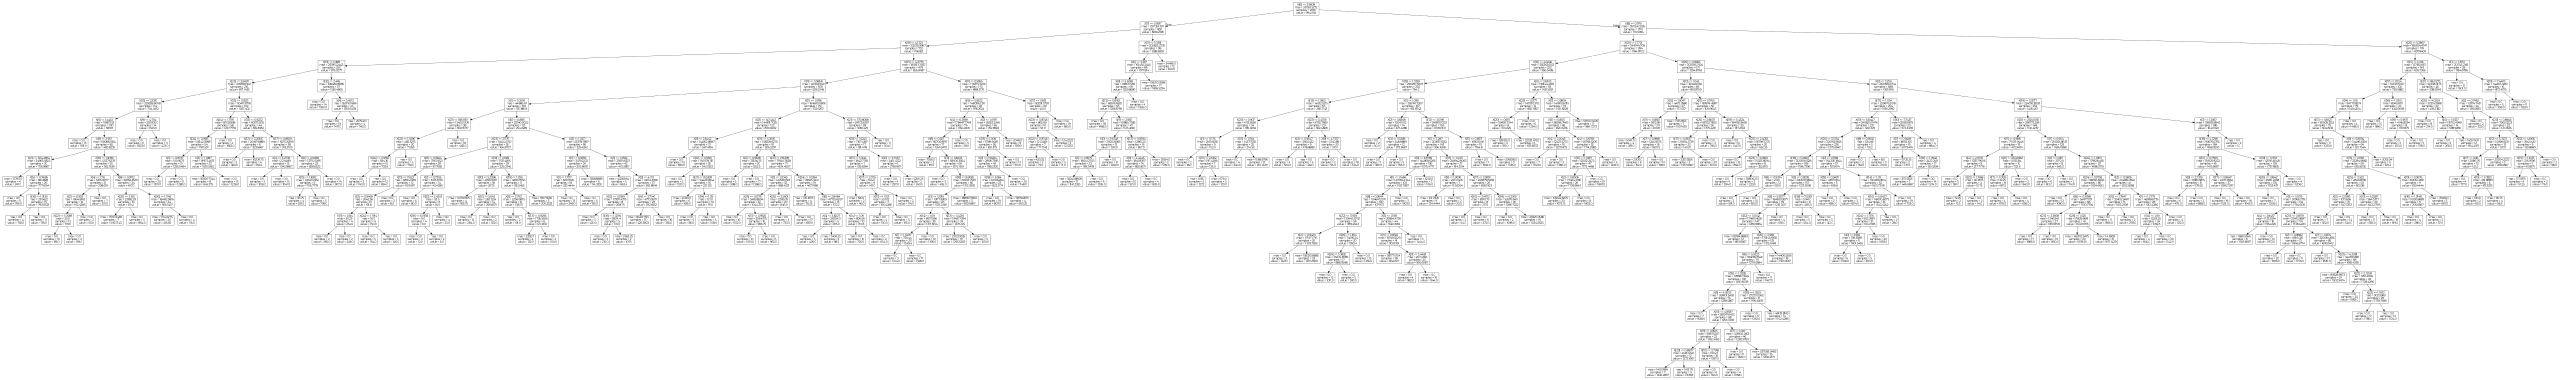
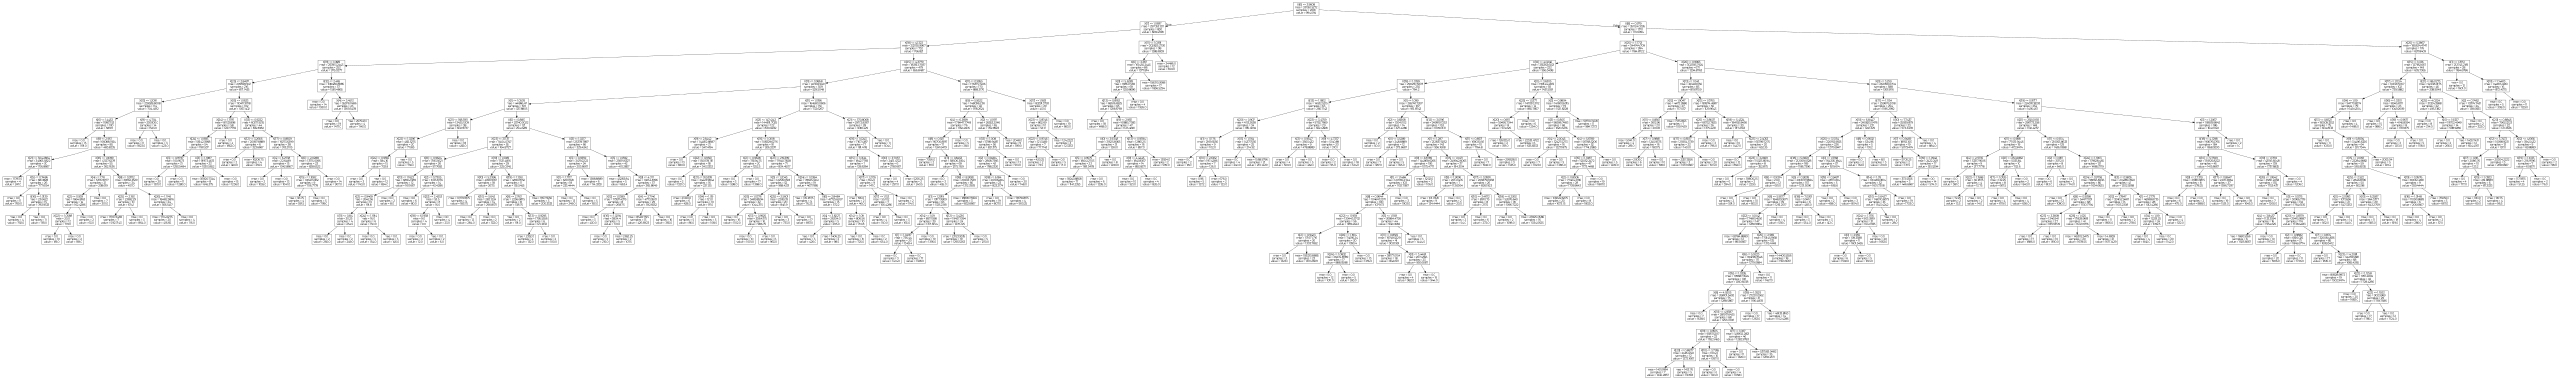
(843, 210) -> (856, 209)
